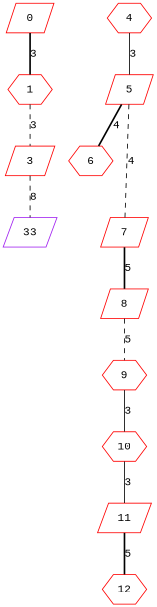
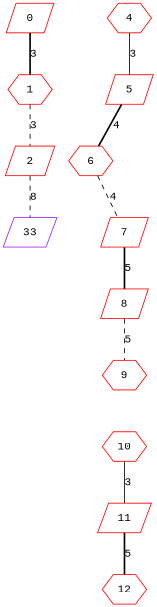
(30, 161) -> (30, 161)
(127, 161) -> (108, 197)
(124, 411) -> none
